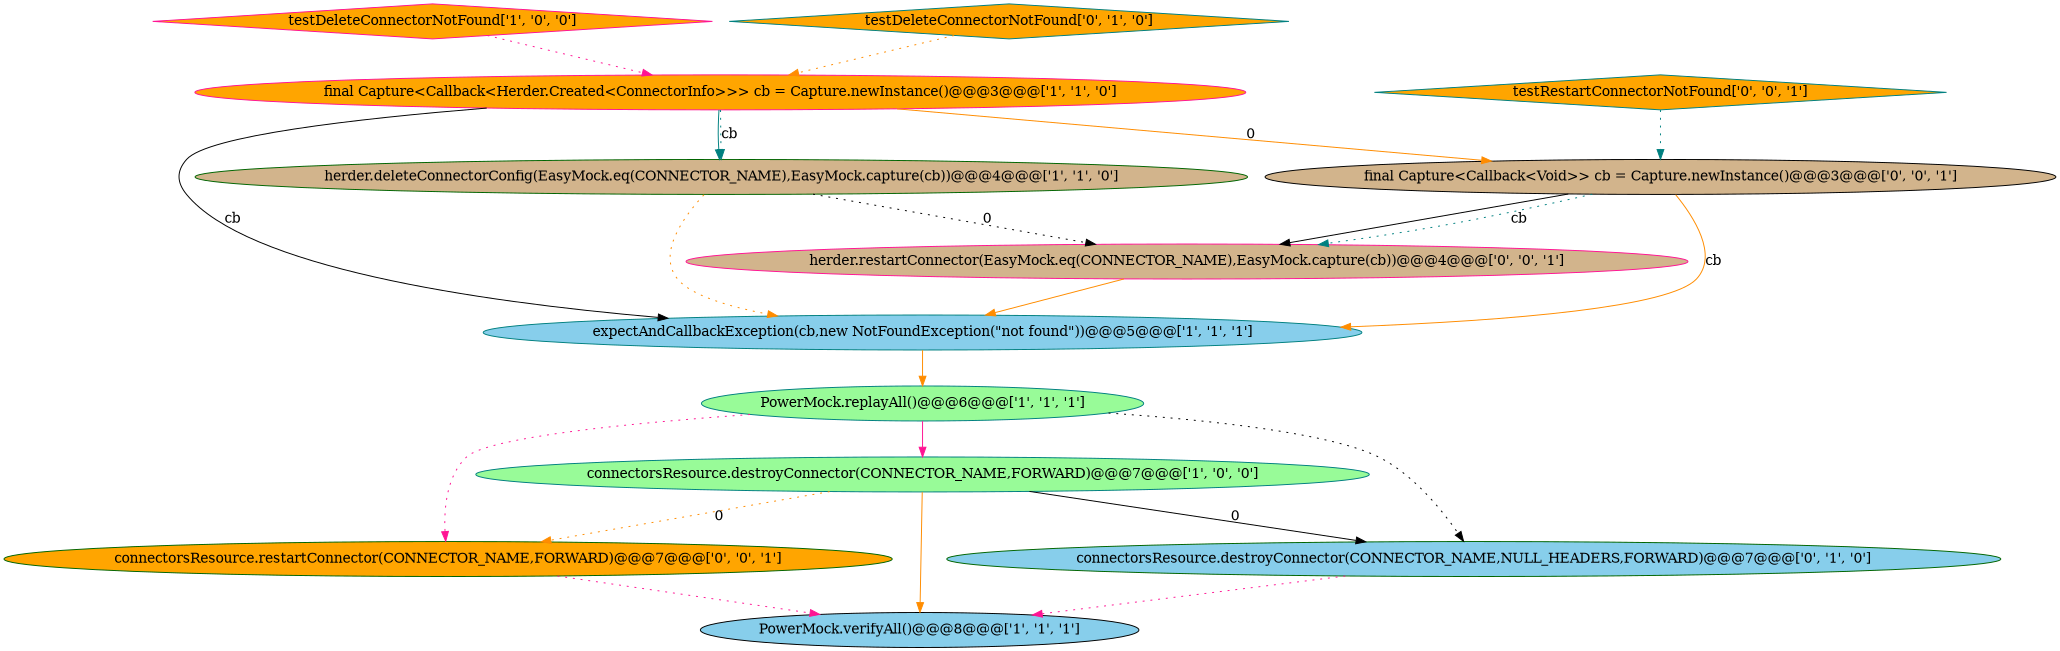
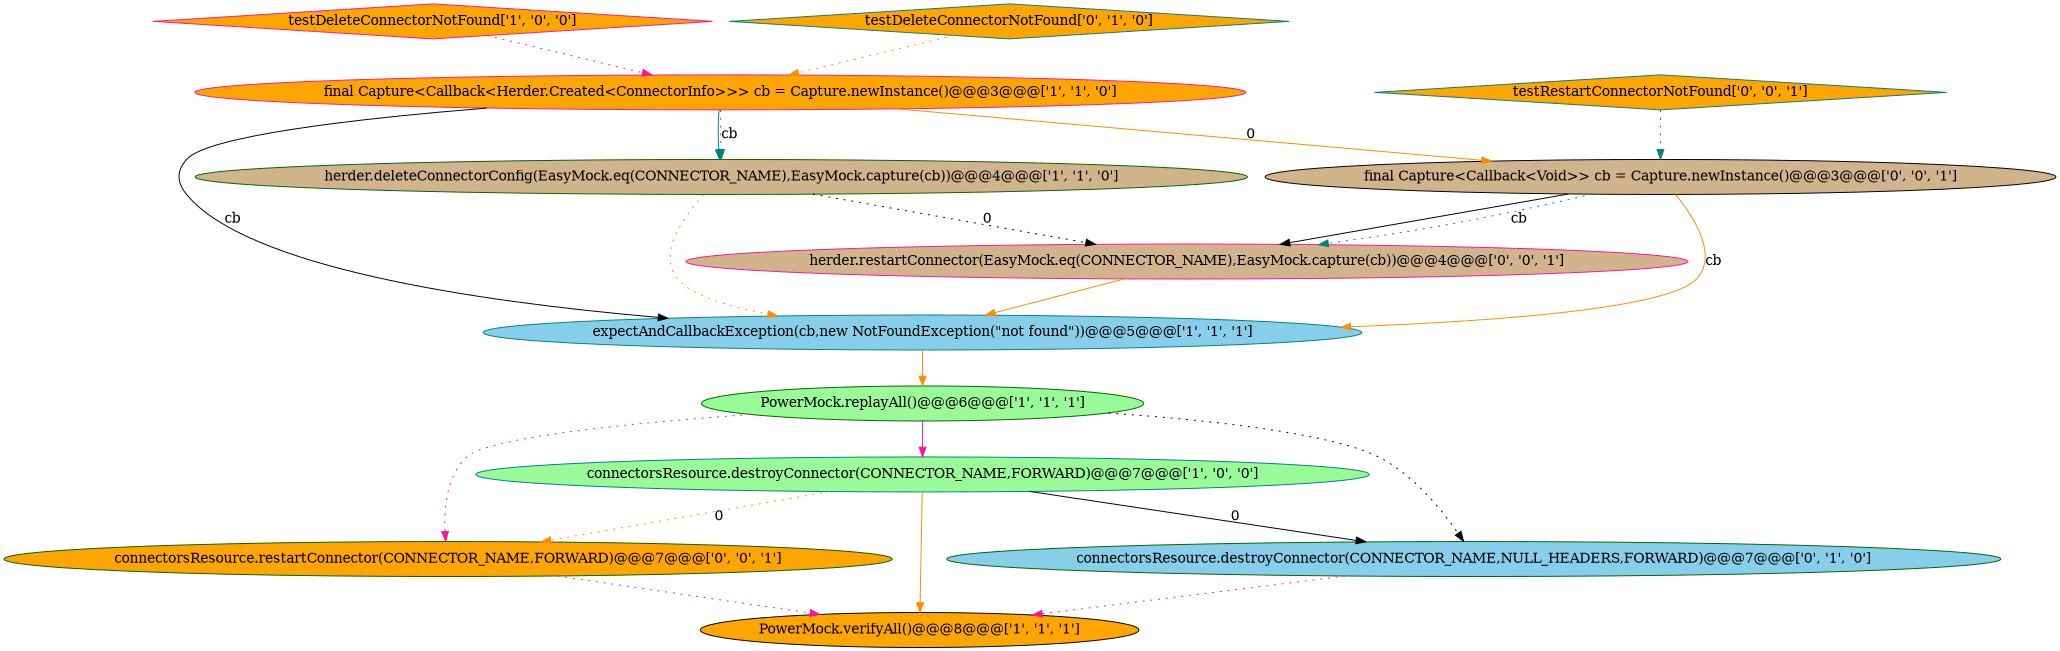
(923, 403) -> (923, 403)
(920, 630) -> (920, 630)
